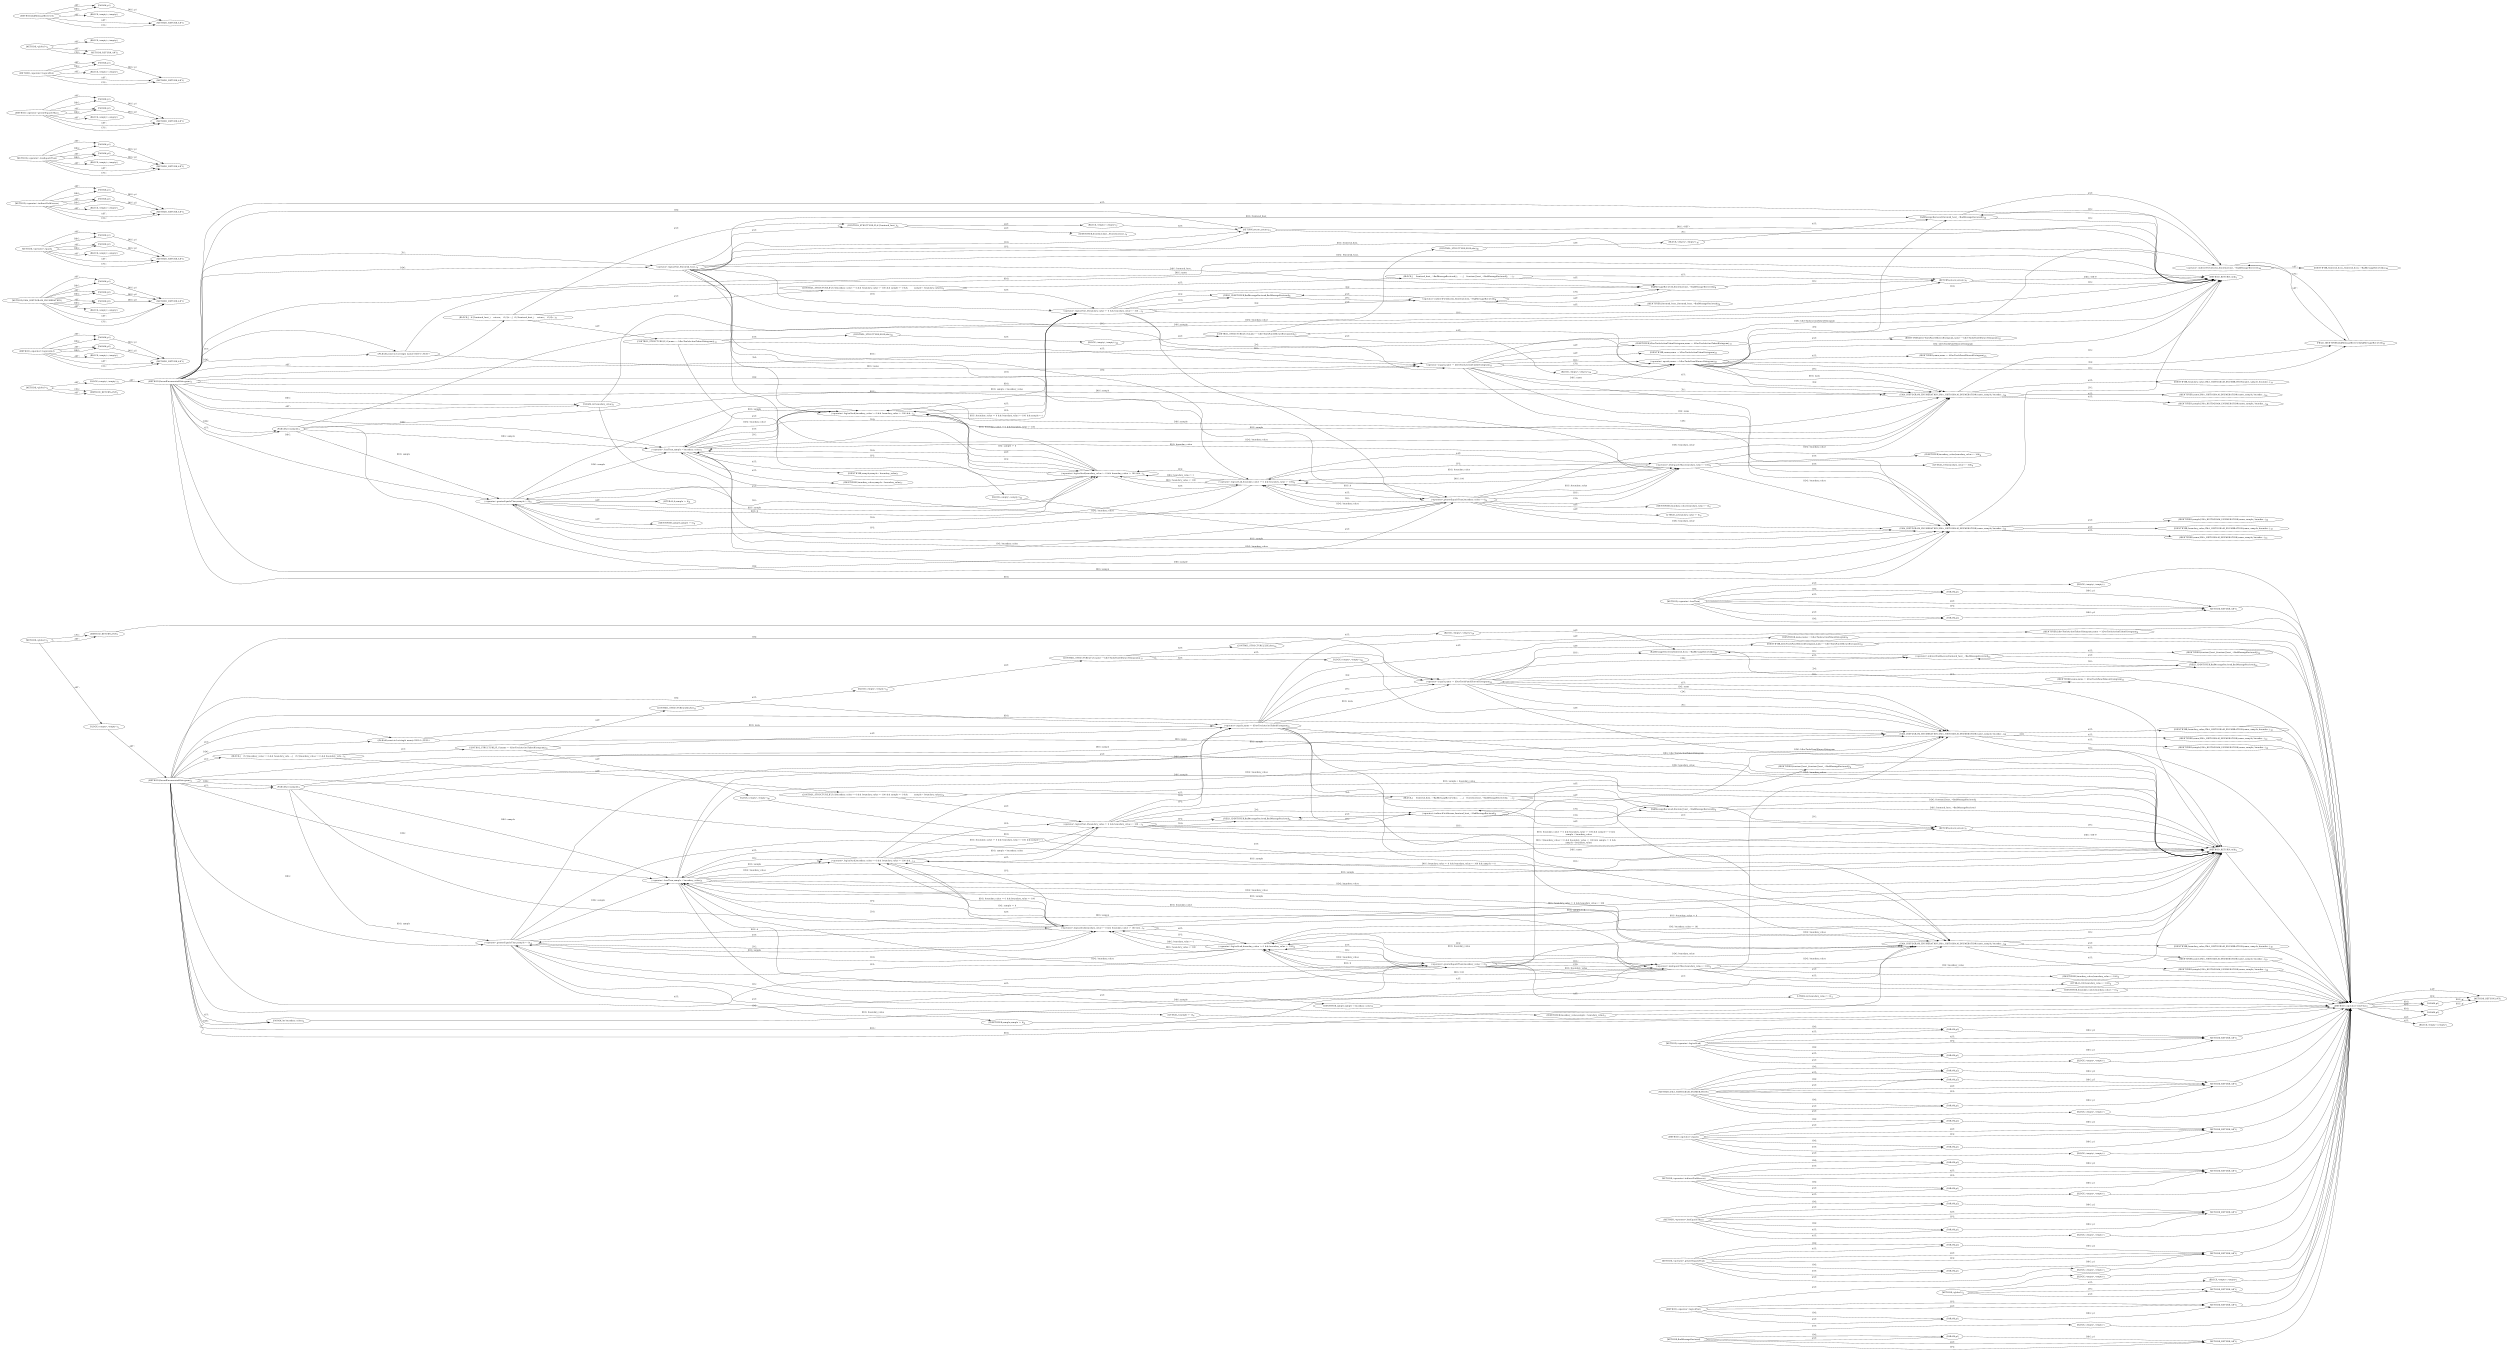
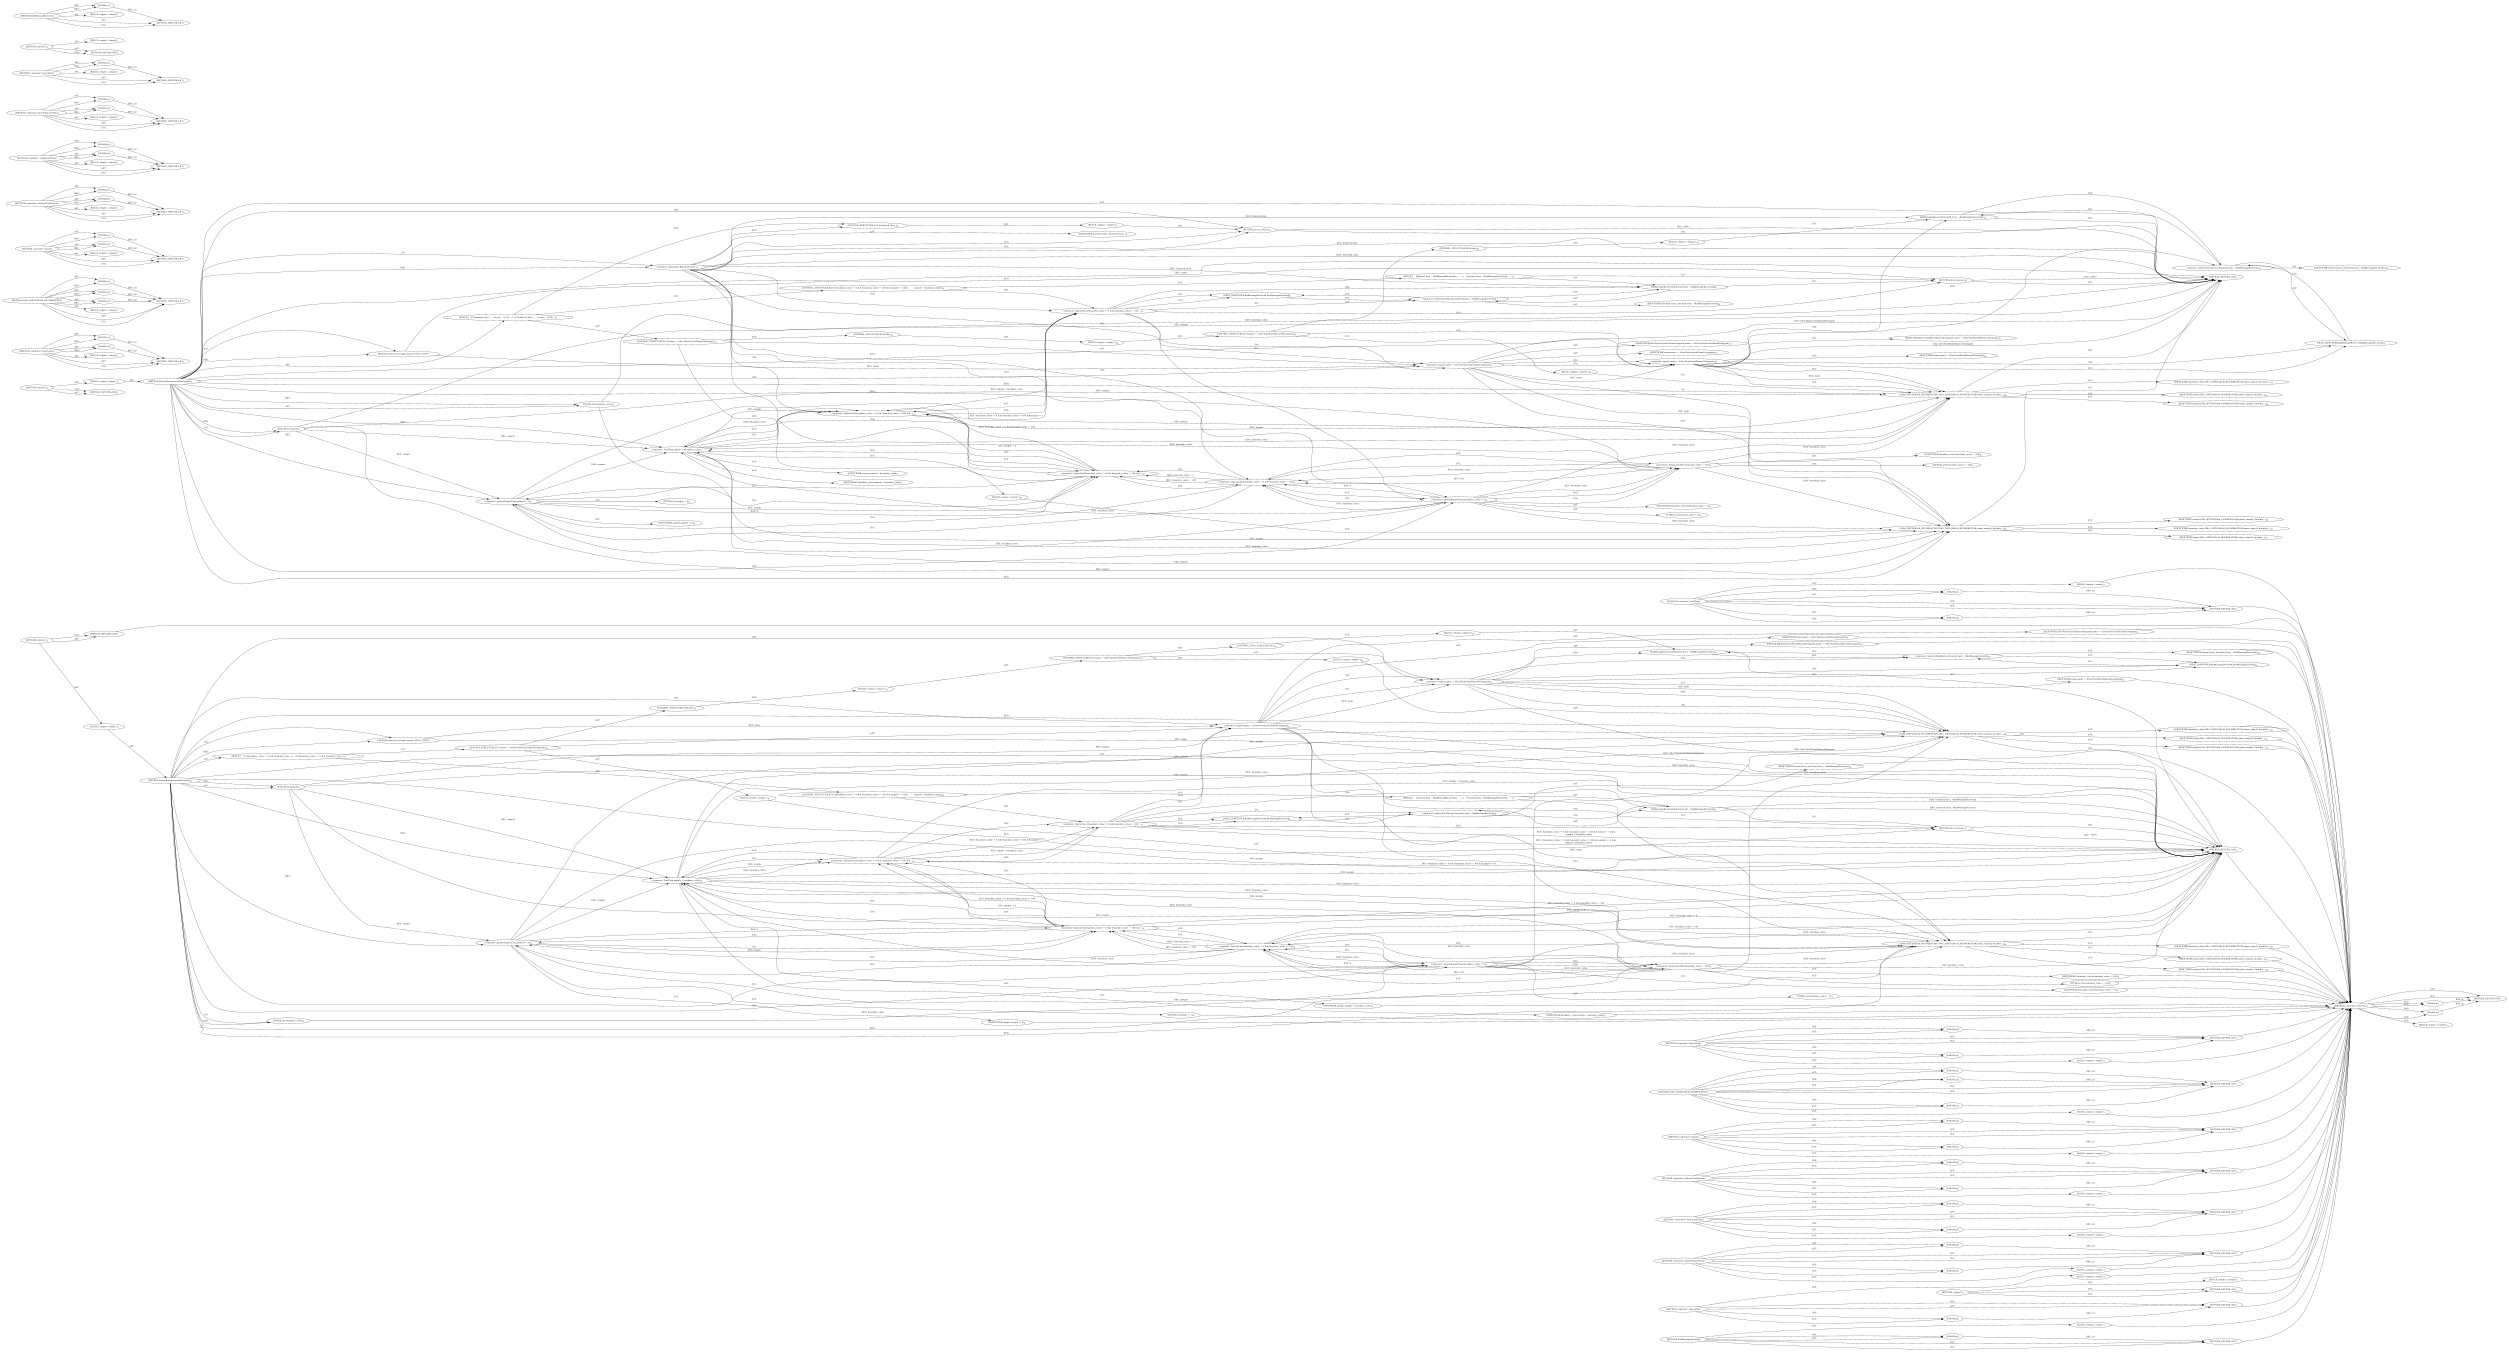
(988, 230) -> (875, 233)
